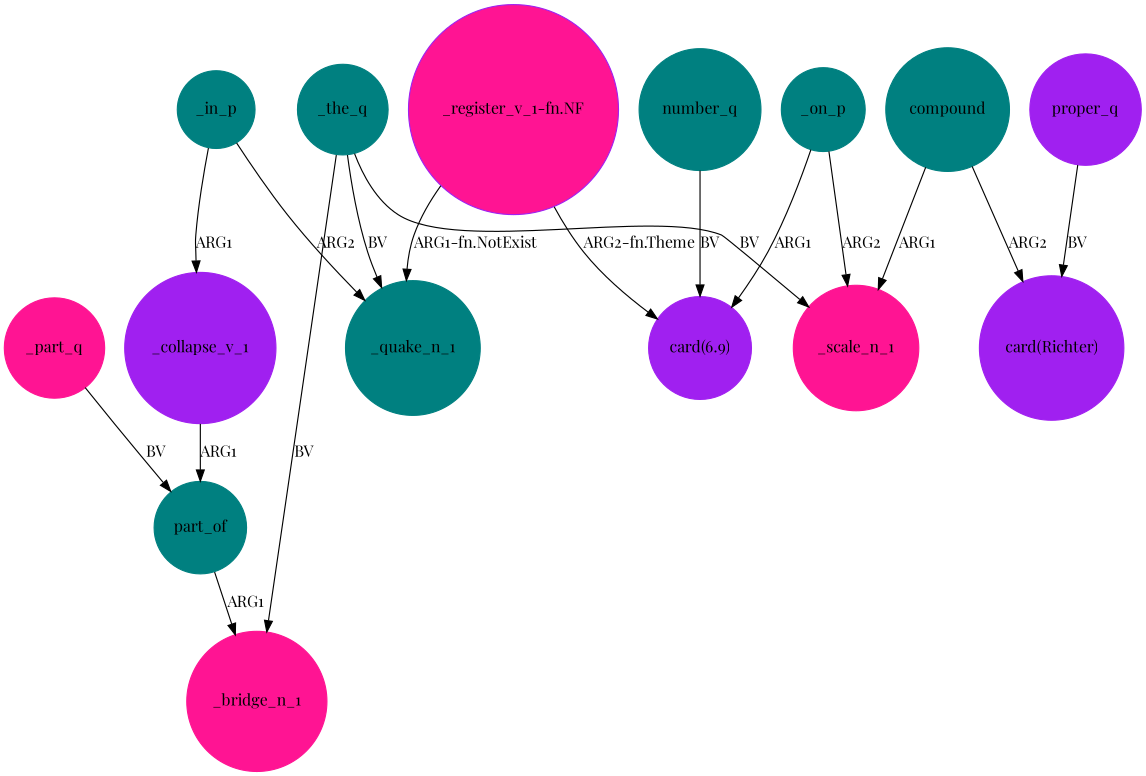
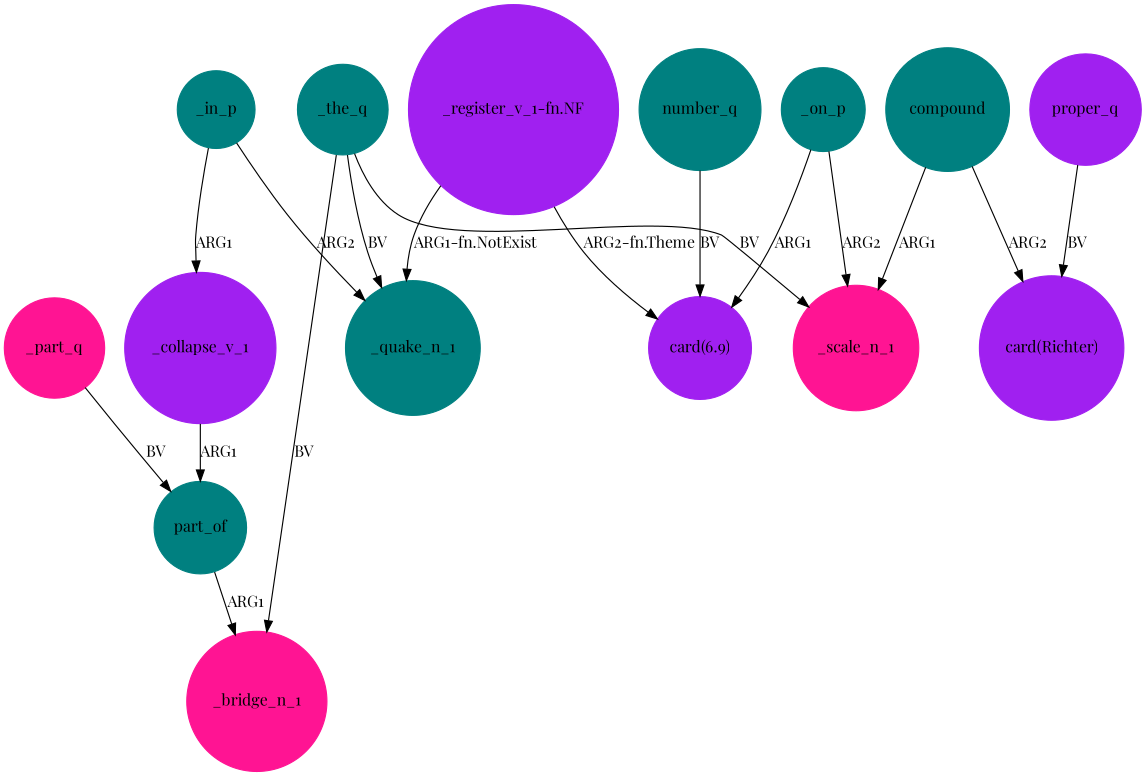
(513, 110) -> (513, 110)
